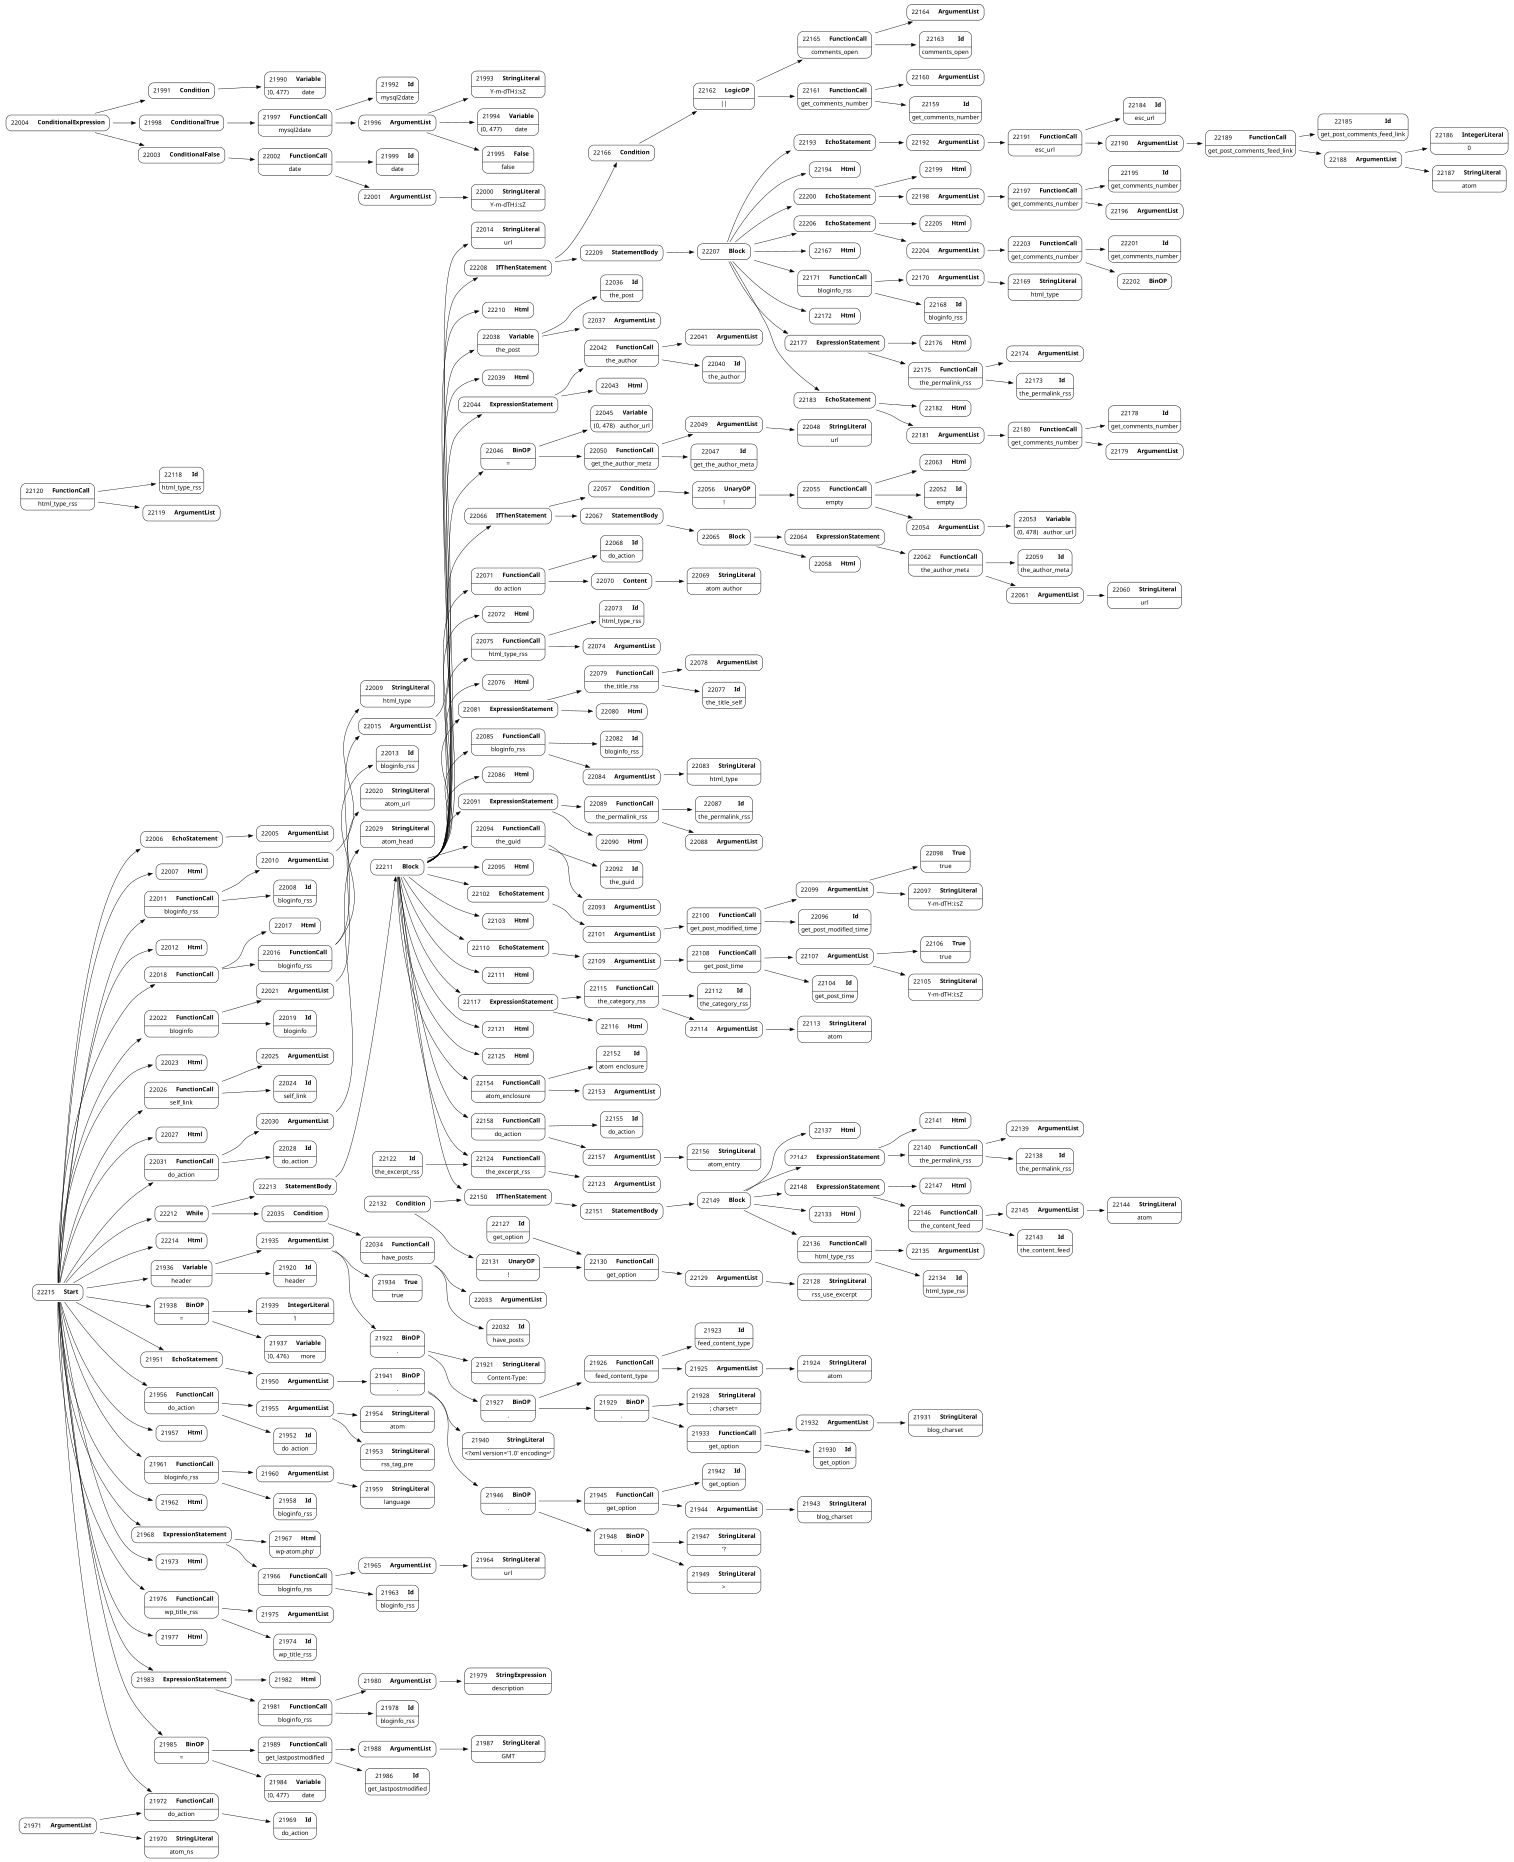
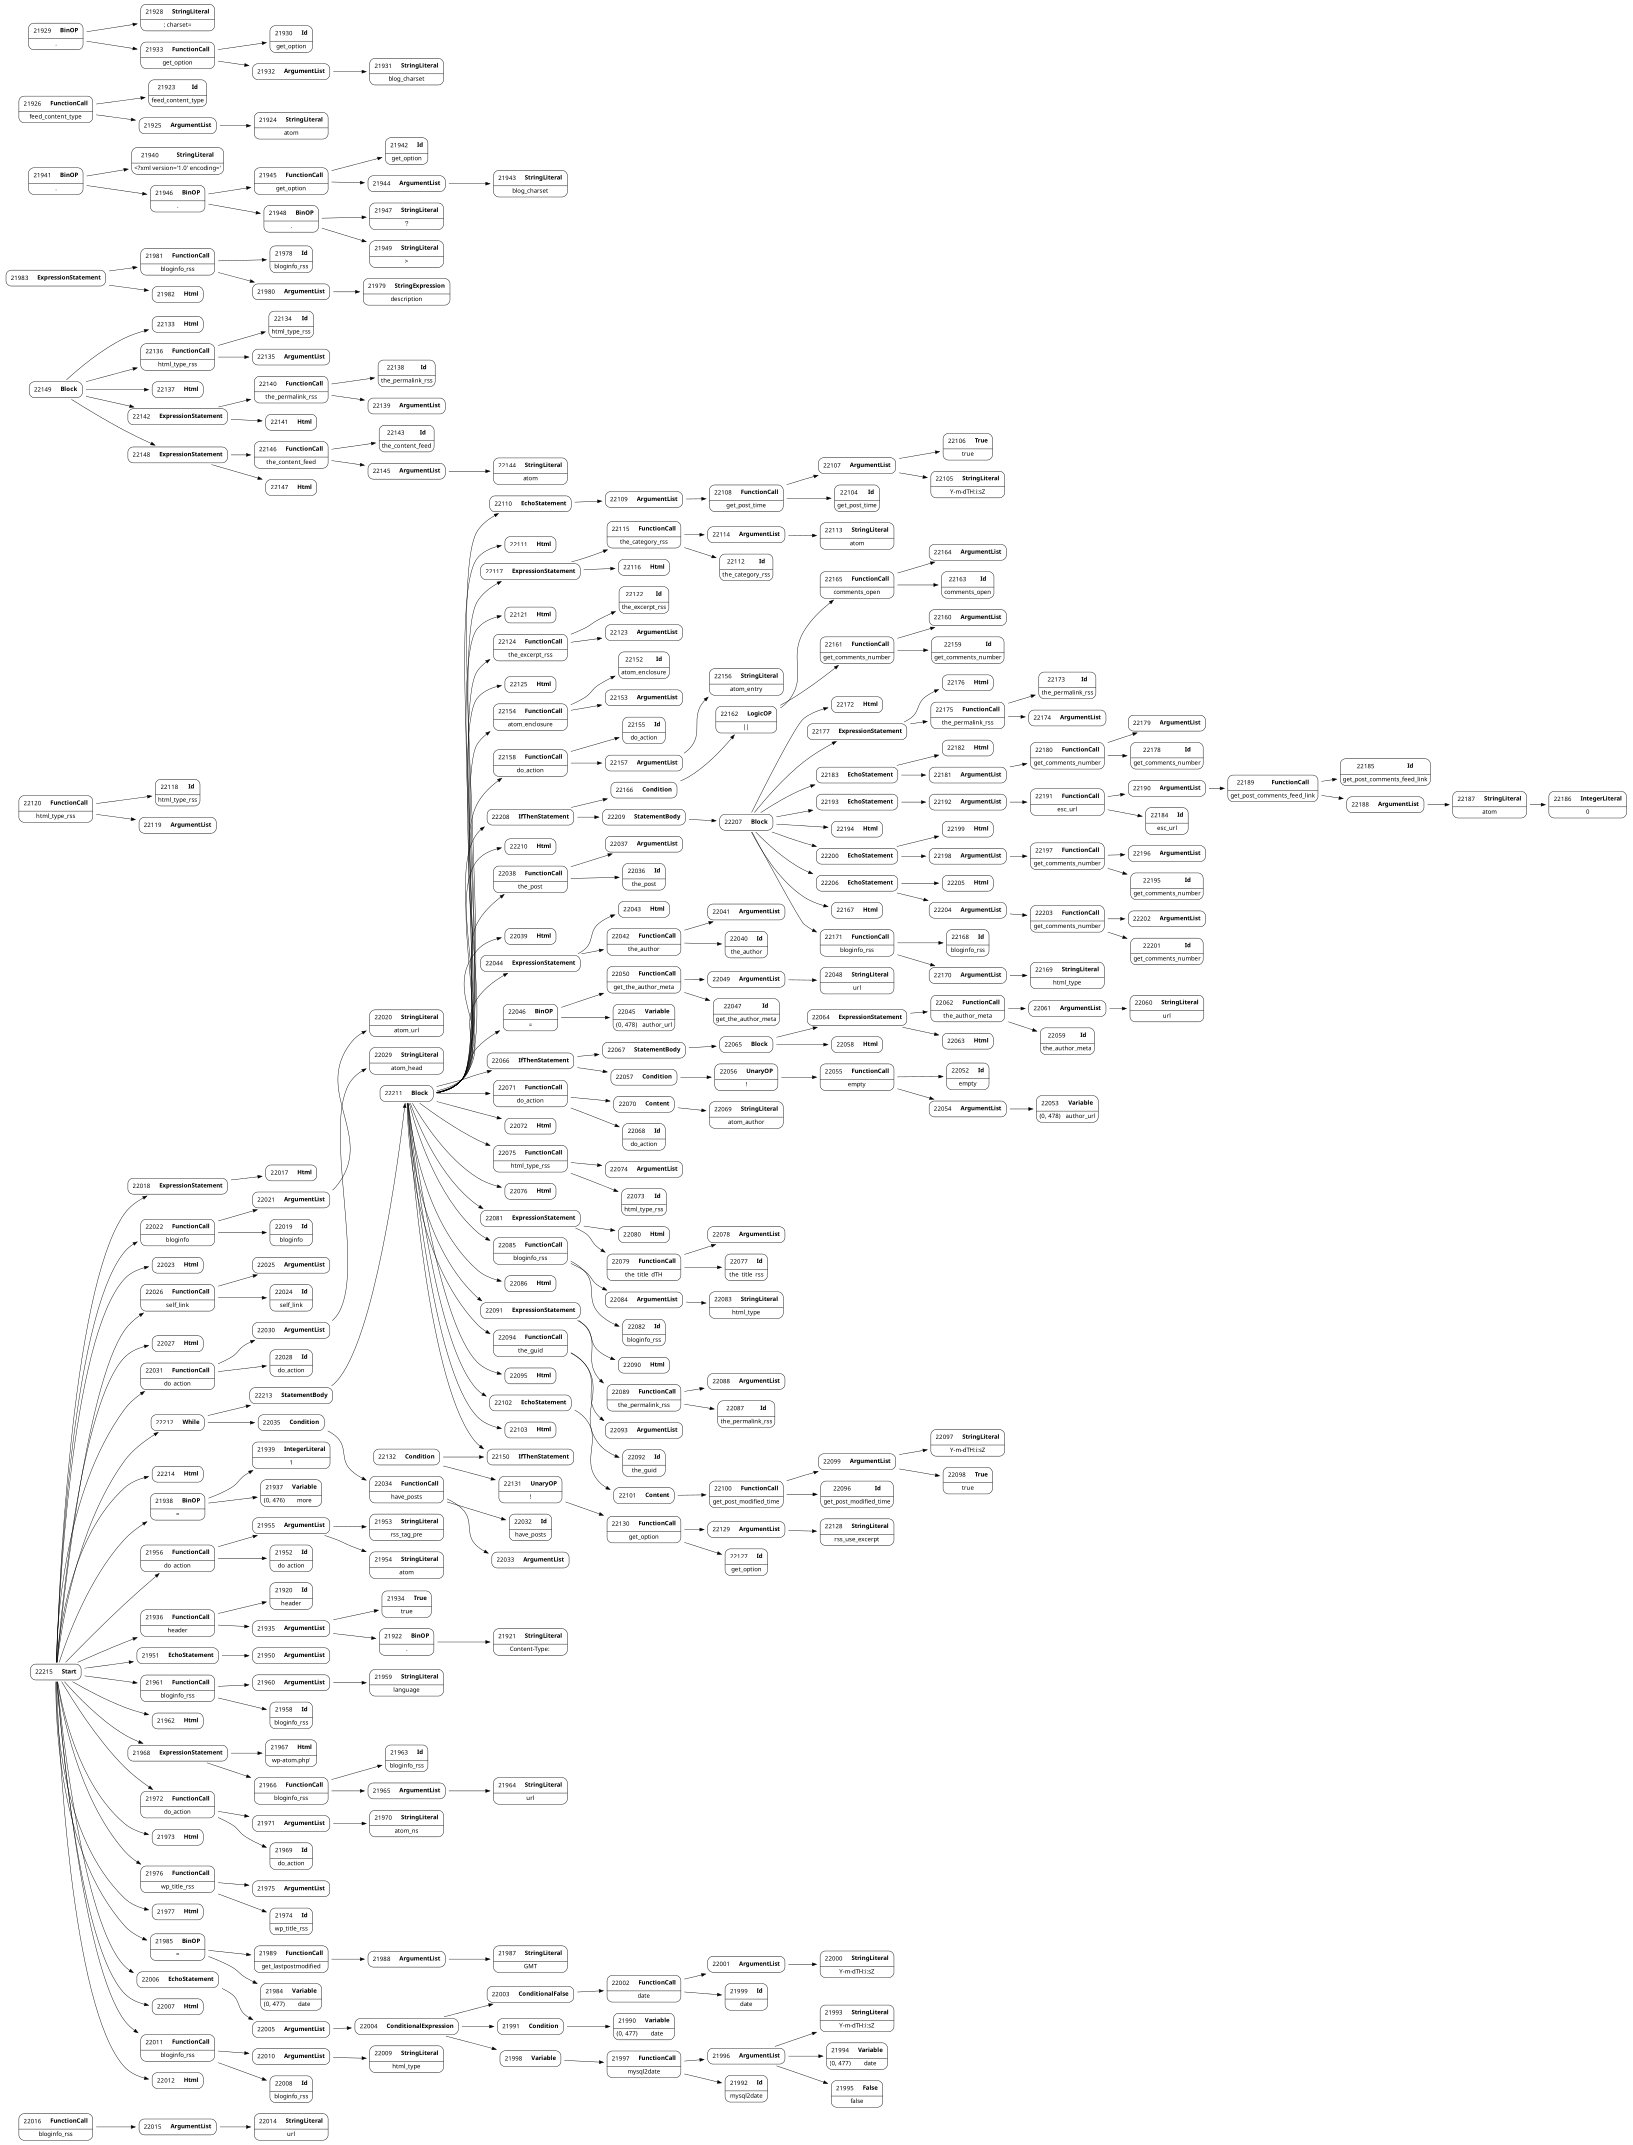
(195, 123) -> (544, 2058)
(1414, 151) -> (1536, 805)
(1158, 281) -> (1180, 918)
(521, 337) -> (544, 873)
(894, 478) -> (919, 1031)
(622, 686) -> (644, 1275)
(724, 703) -> (747, 1275)
(397, 759) -> none
(635, 934) -> (657, 1495)
(236, 967) -> none
(195, 974) -> (191, 1186)
(443, 1165) -> (591, 624)
(622, 1211) -> none
(555, 1245) -> (701, 1548)
(195, 1268) -> (191, 1617)
(350, 1382) -> none
(508, 1408) -> none
(182, 1433) -> none
(100, 1578) -> none
(397, 1782) -> none
(118, 1817) -> (231, 1814)
none -> (340, 2028)
